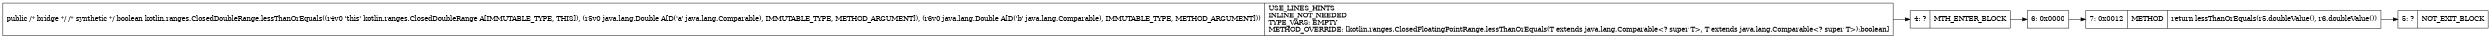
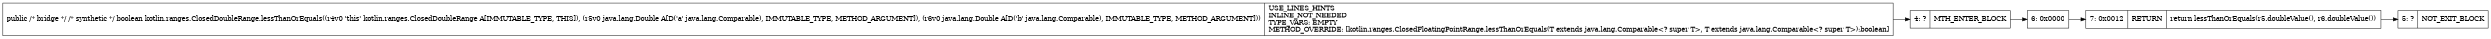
(2147, 19) -> (2147, 19)
